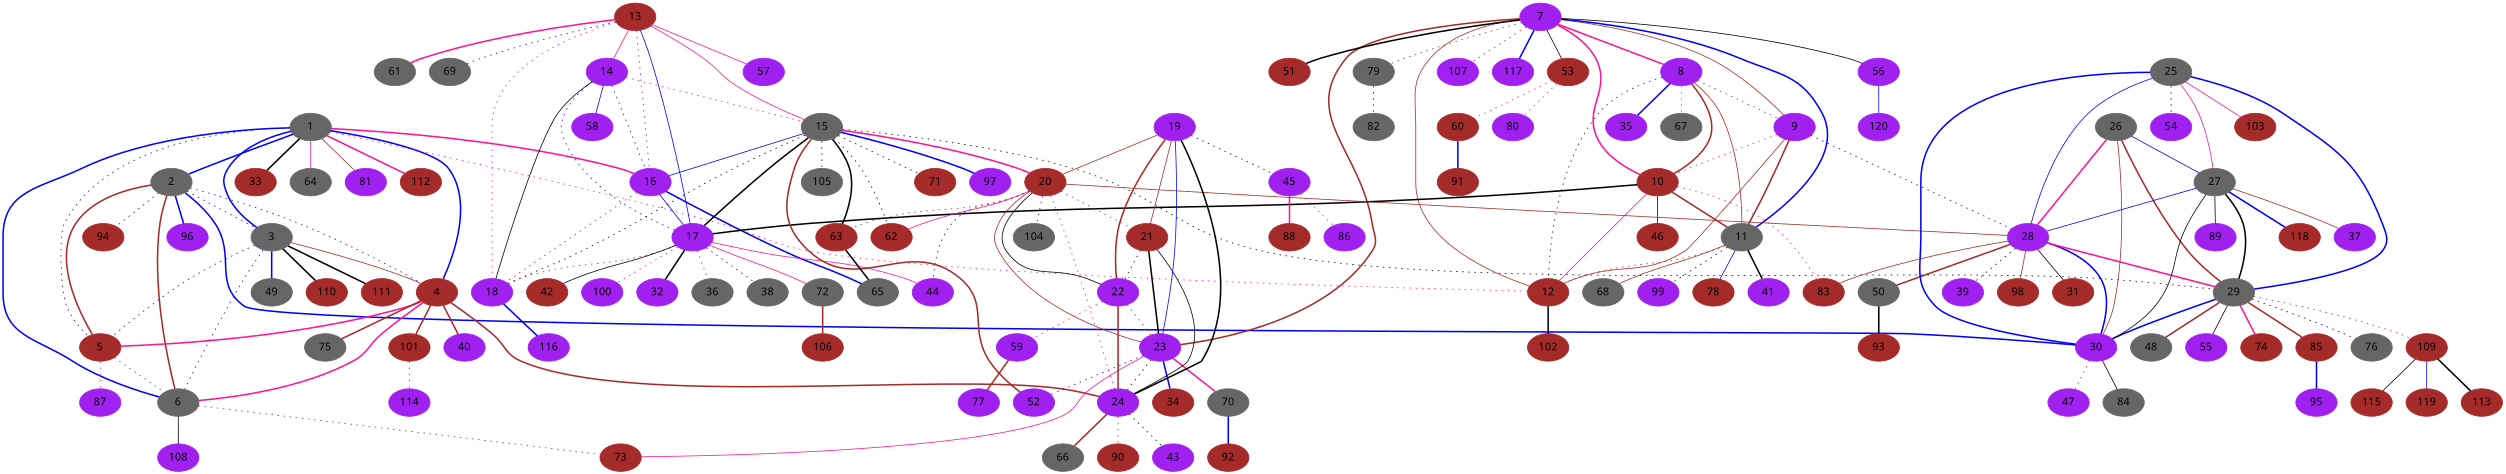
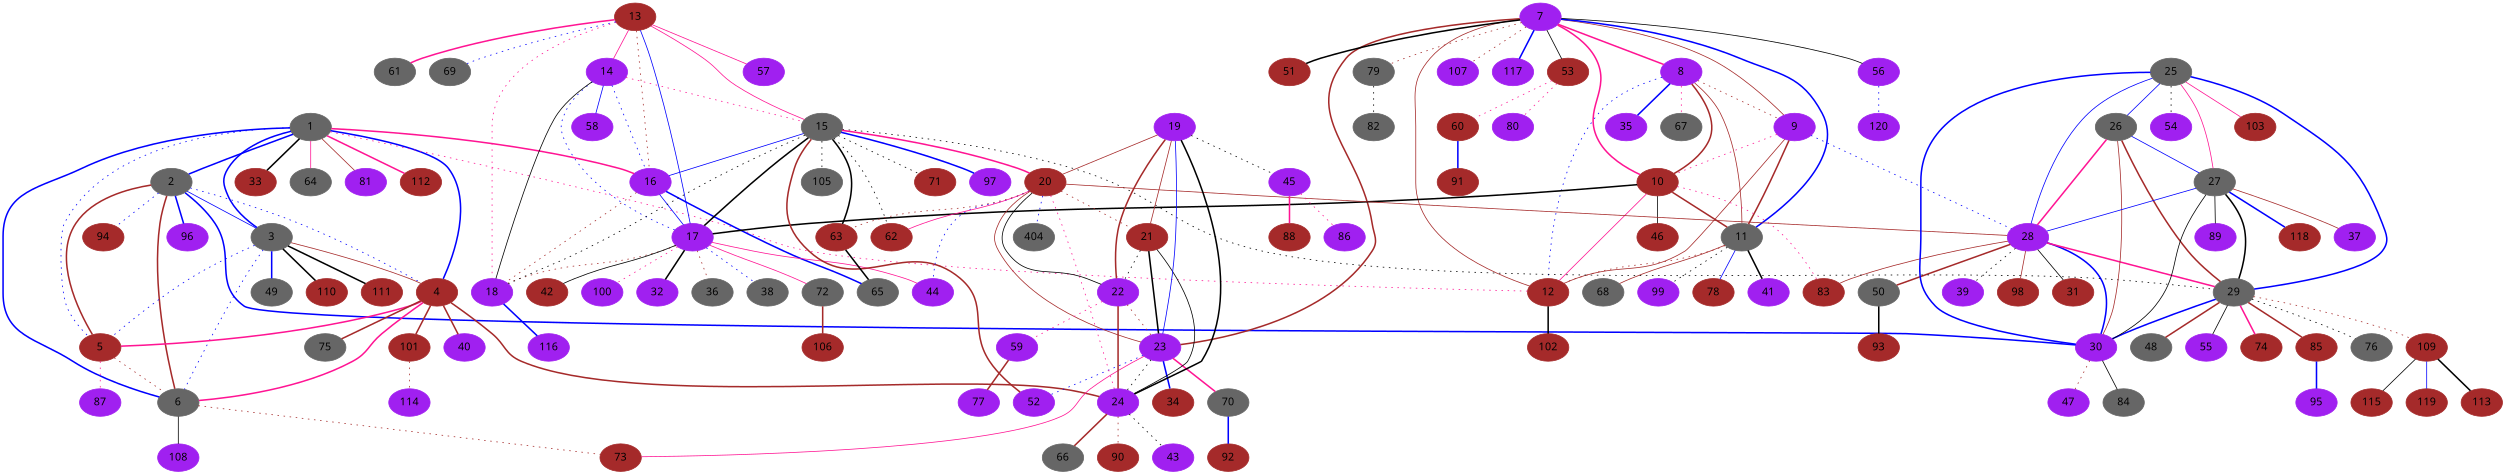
none -> (2144, 99)
(1879, 100) -> (1879, 100)
(222, 210) -> (222, 210)
(1034, 237) -> (1034, 237)
